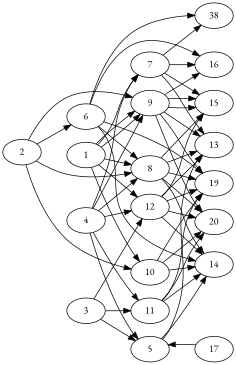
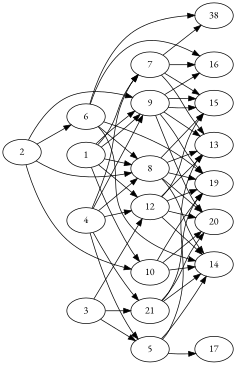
(150, 311) -> (150, 311)
(186, 344) -> (178, 354)
